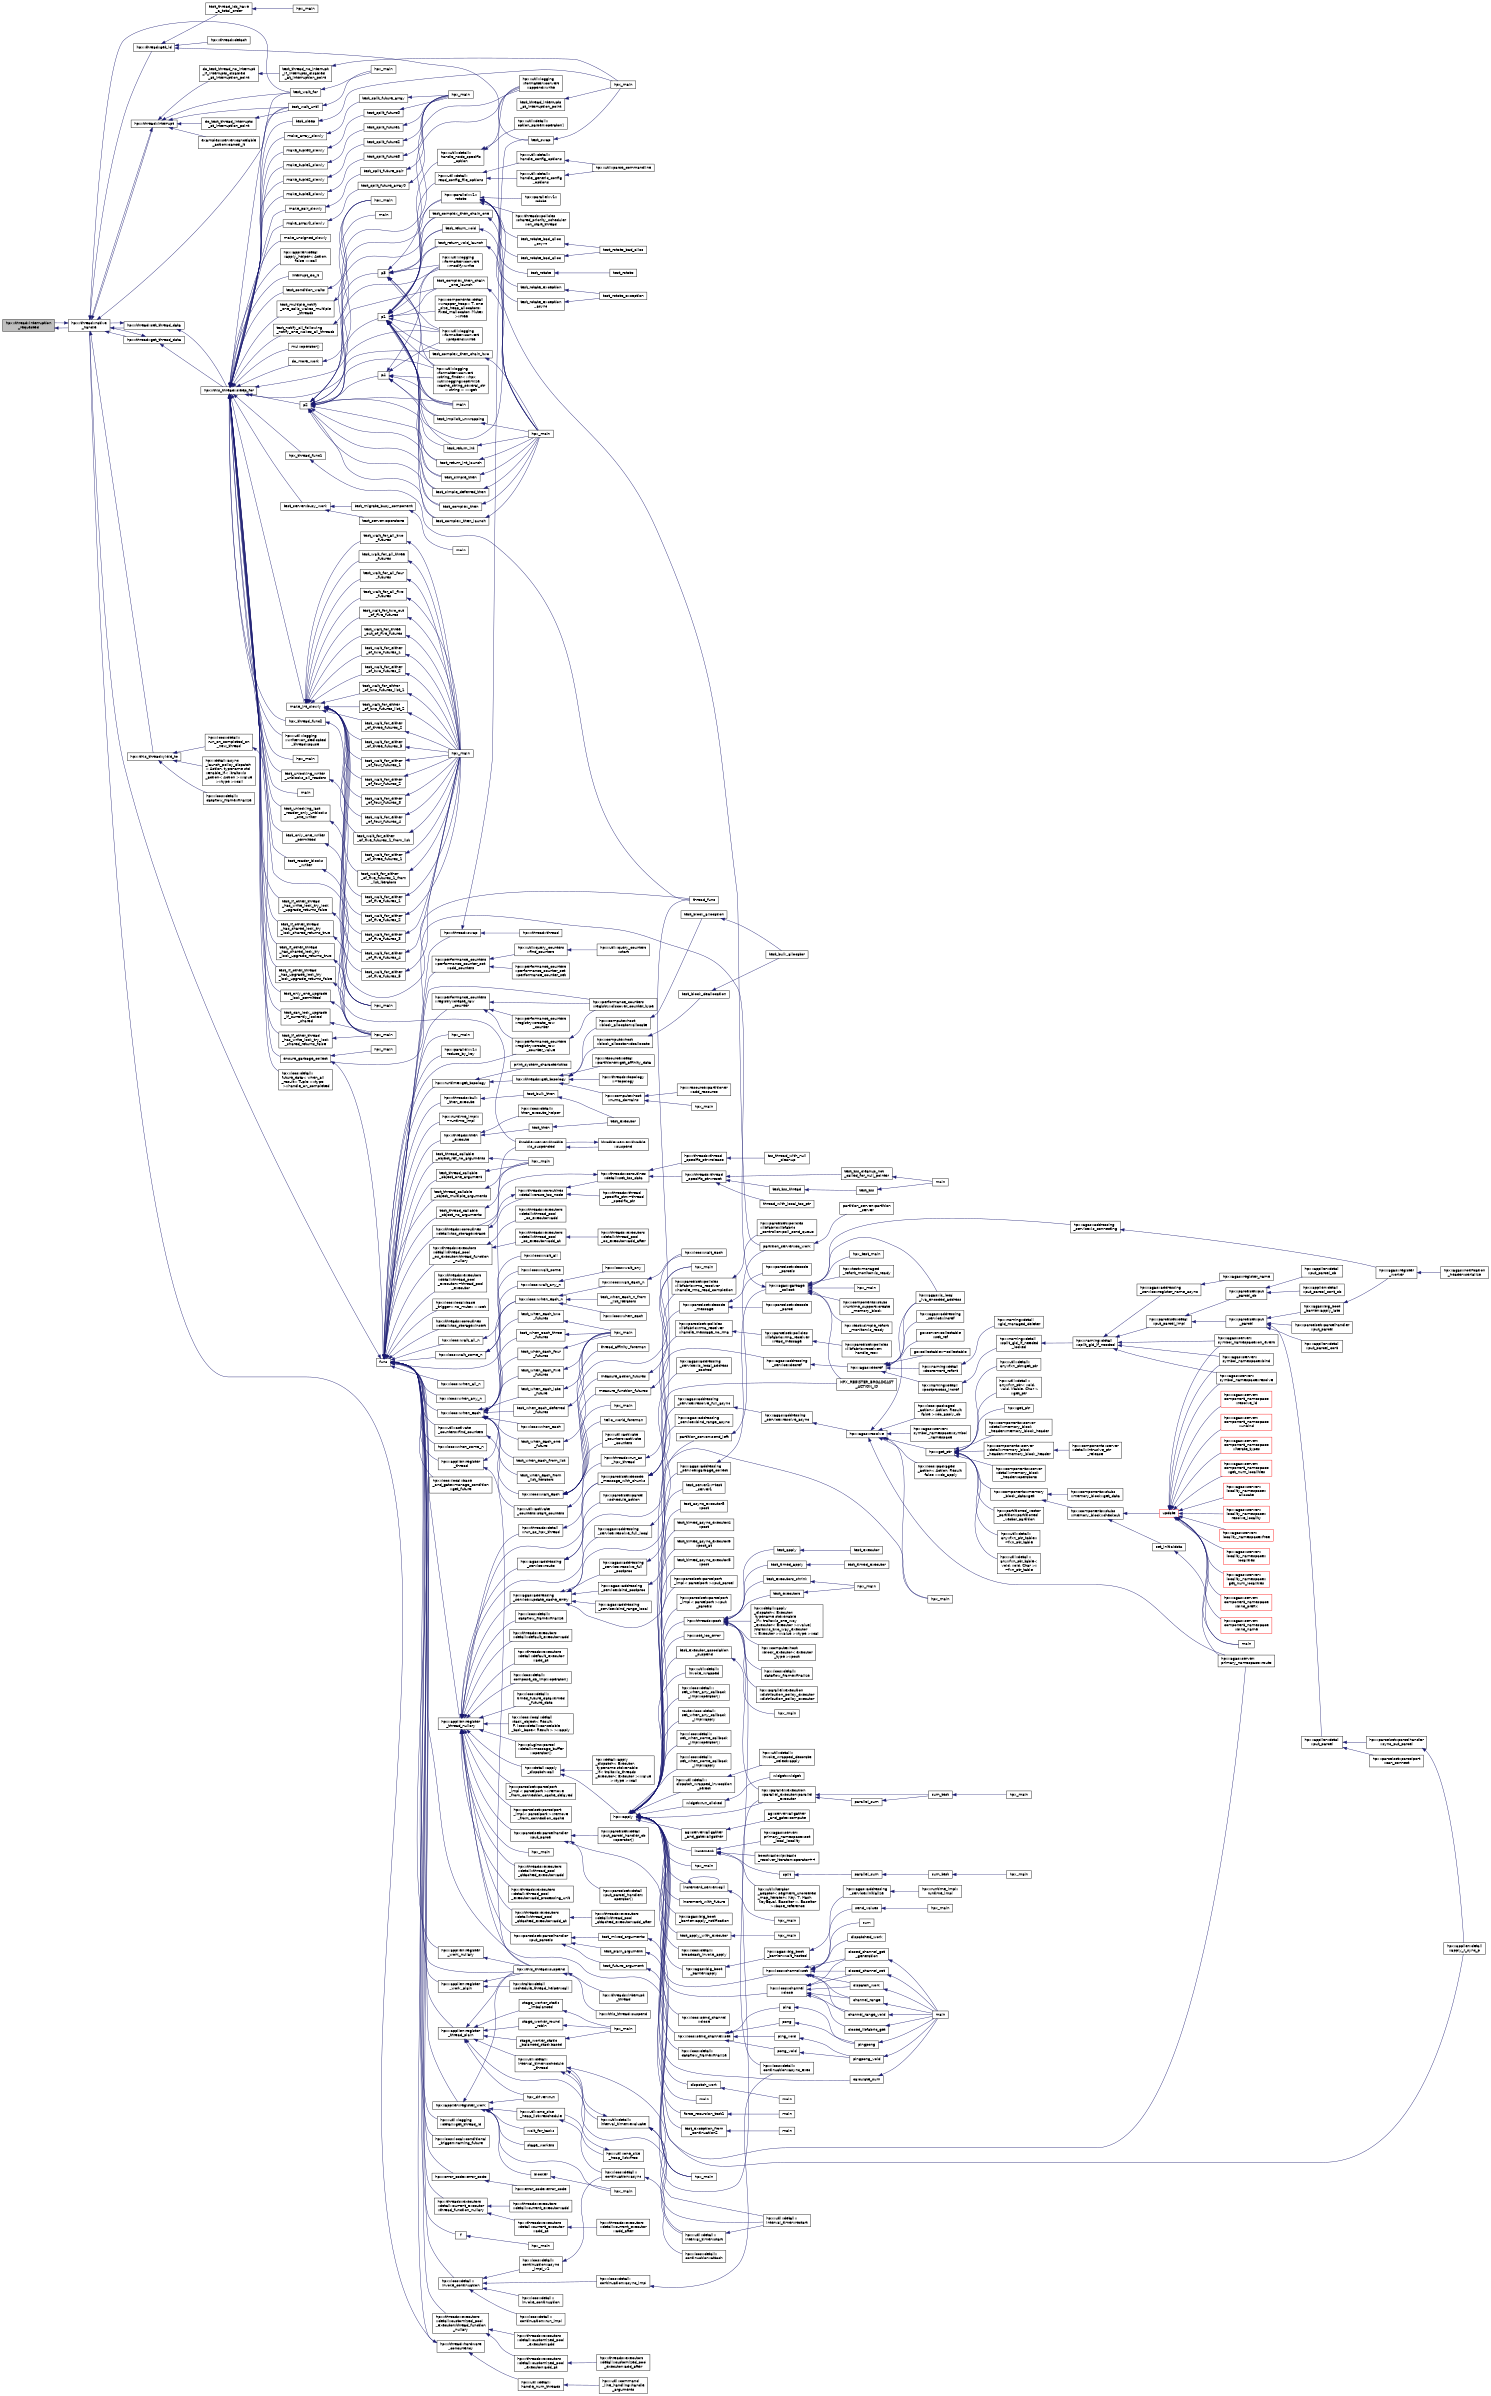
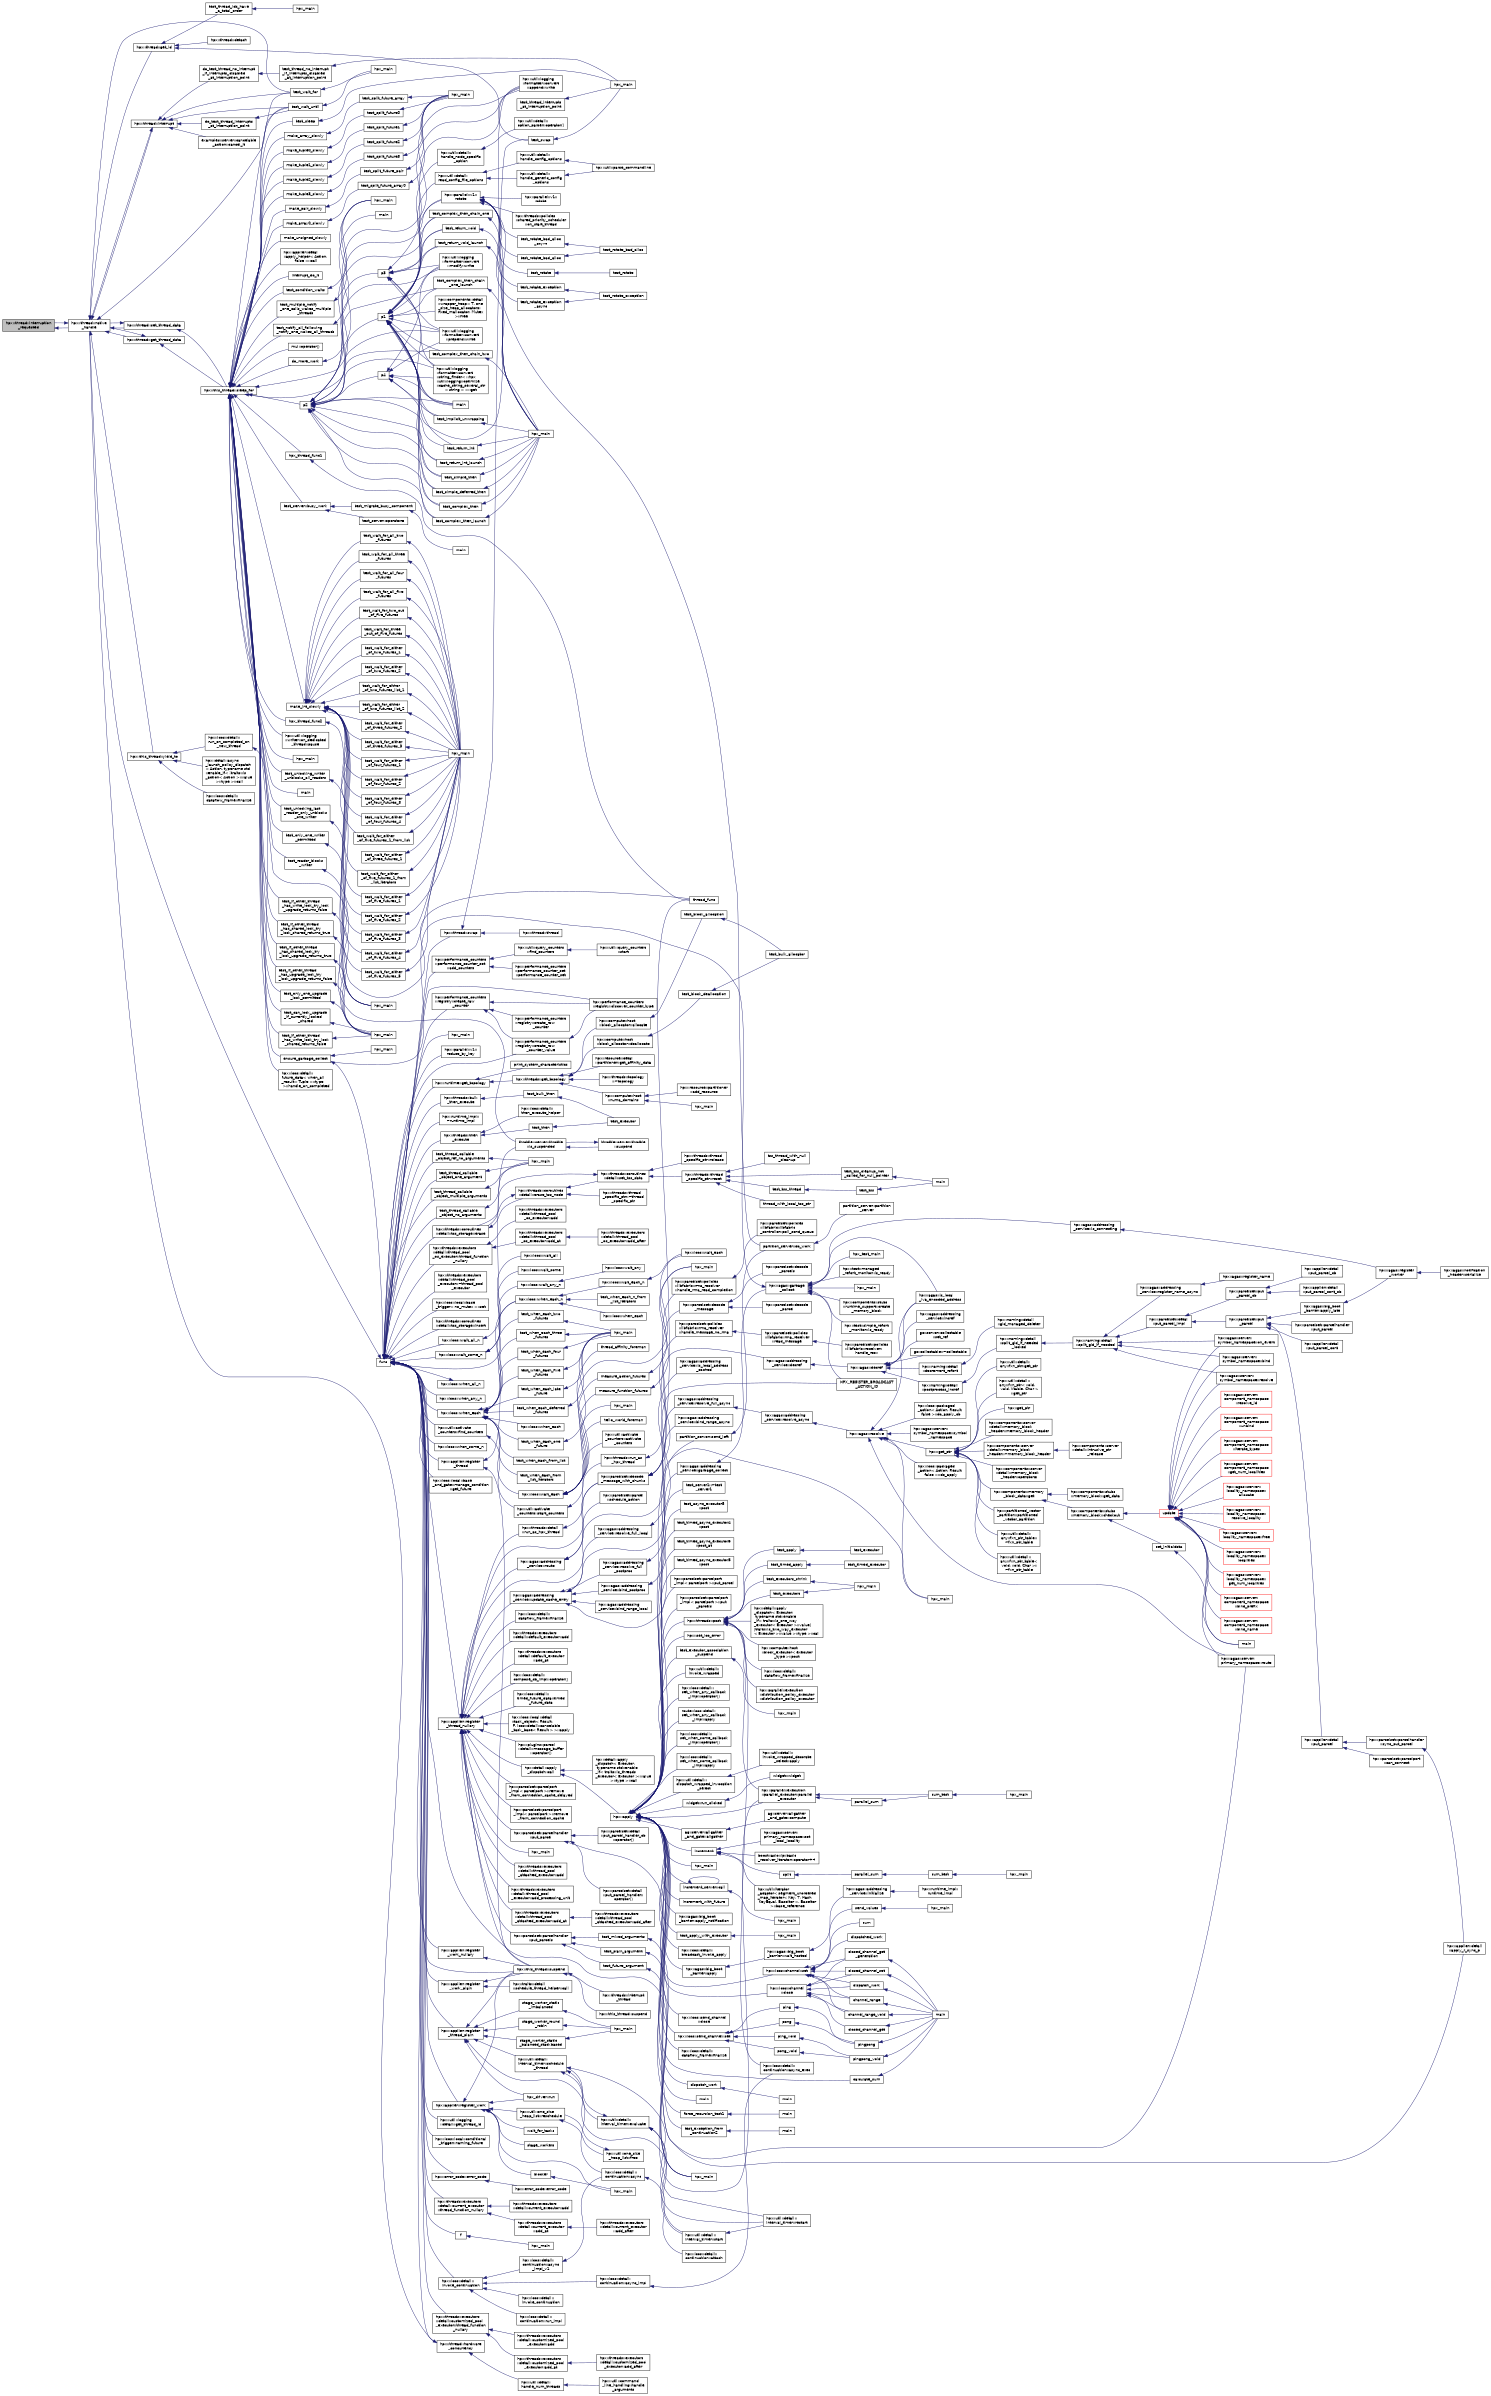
(499, 115) -> (420, 177)
(748, 1158) -> (747, 1167)
(413, 1373) -> (420, 1370)
(867, 2030) -> (867, 2030)
